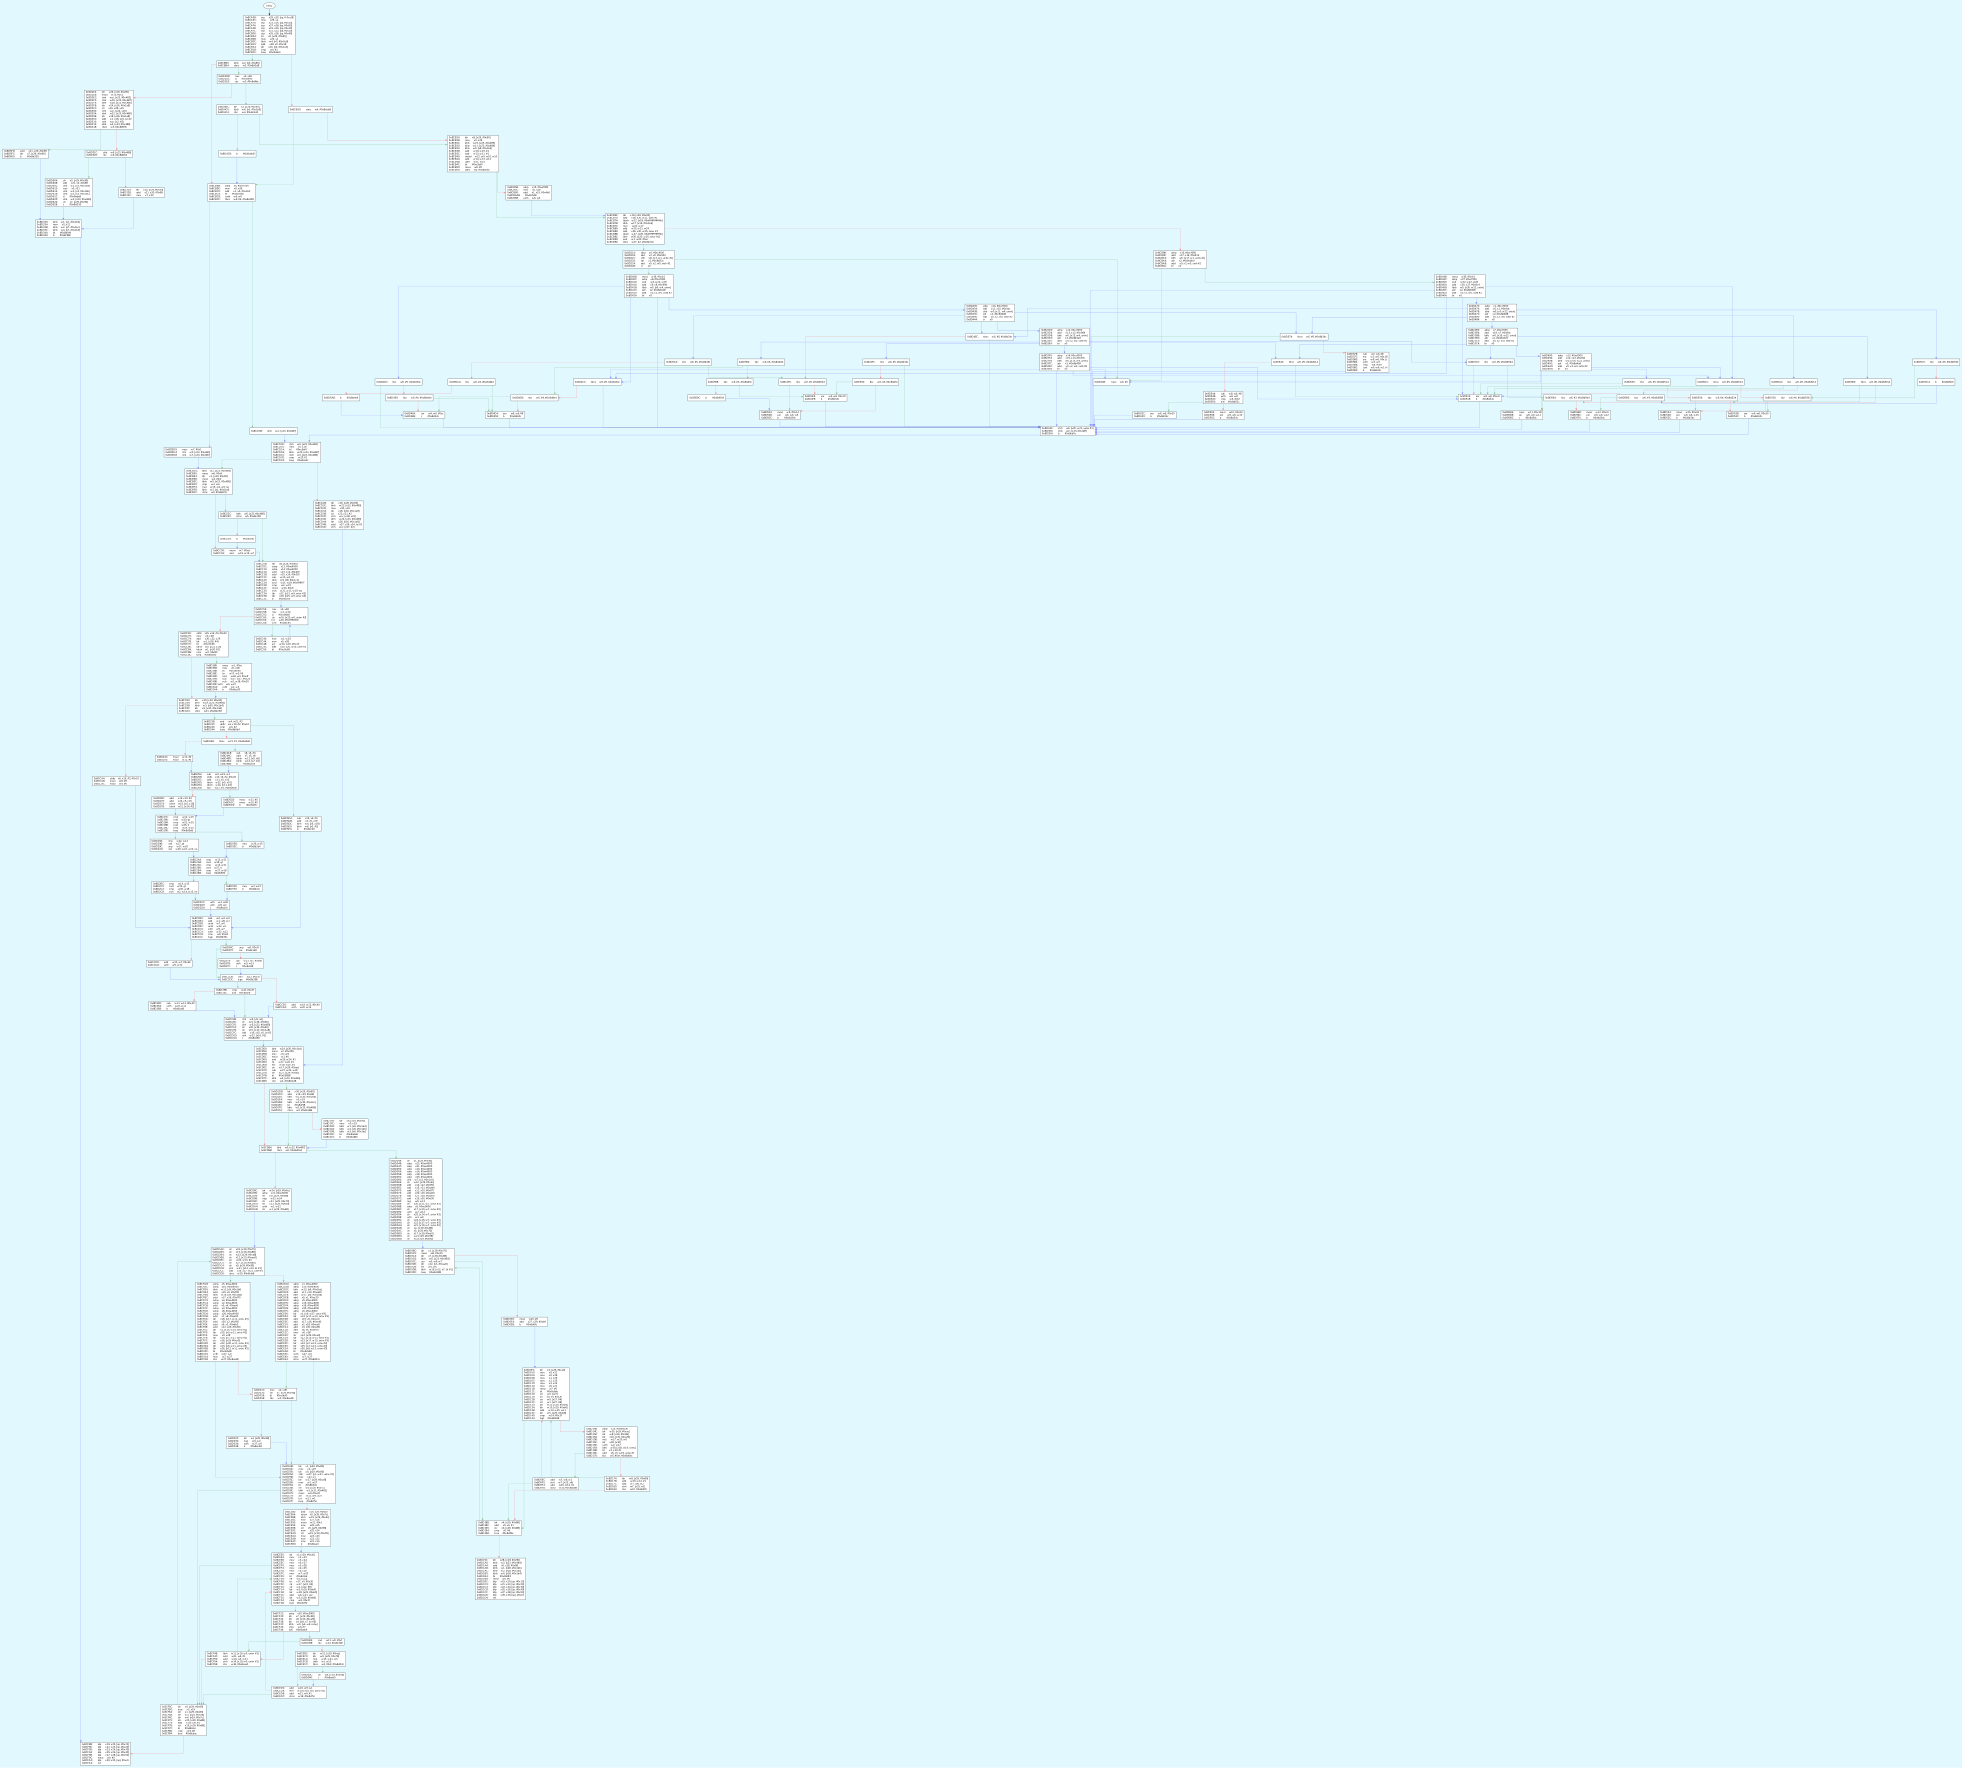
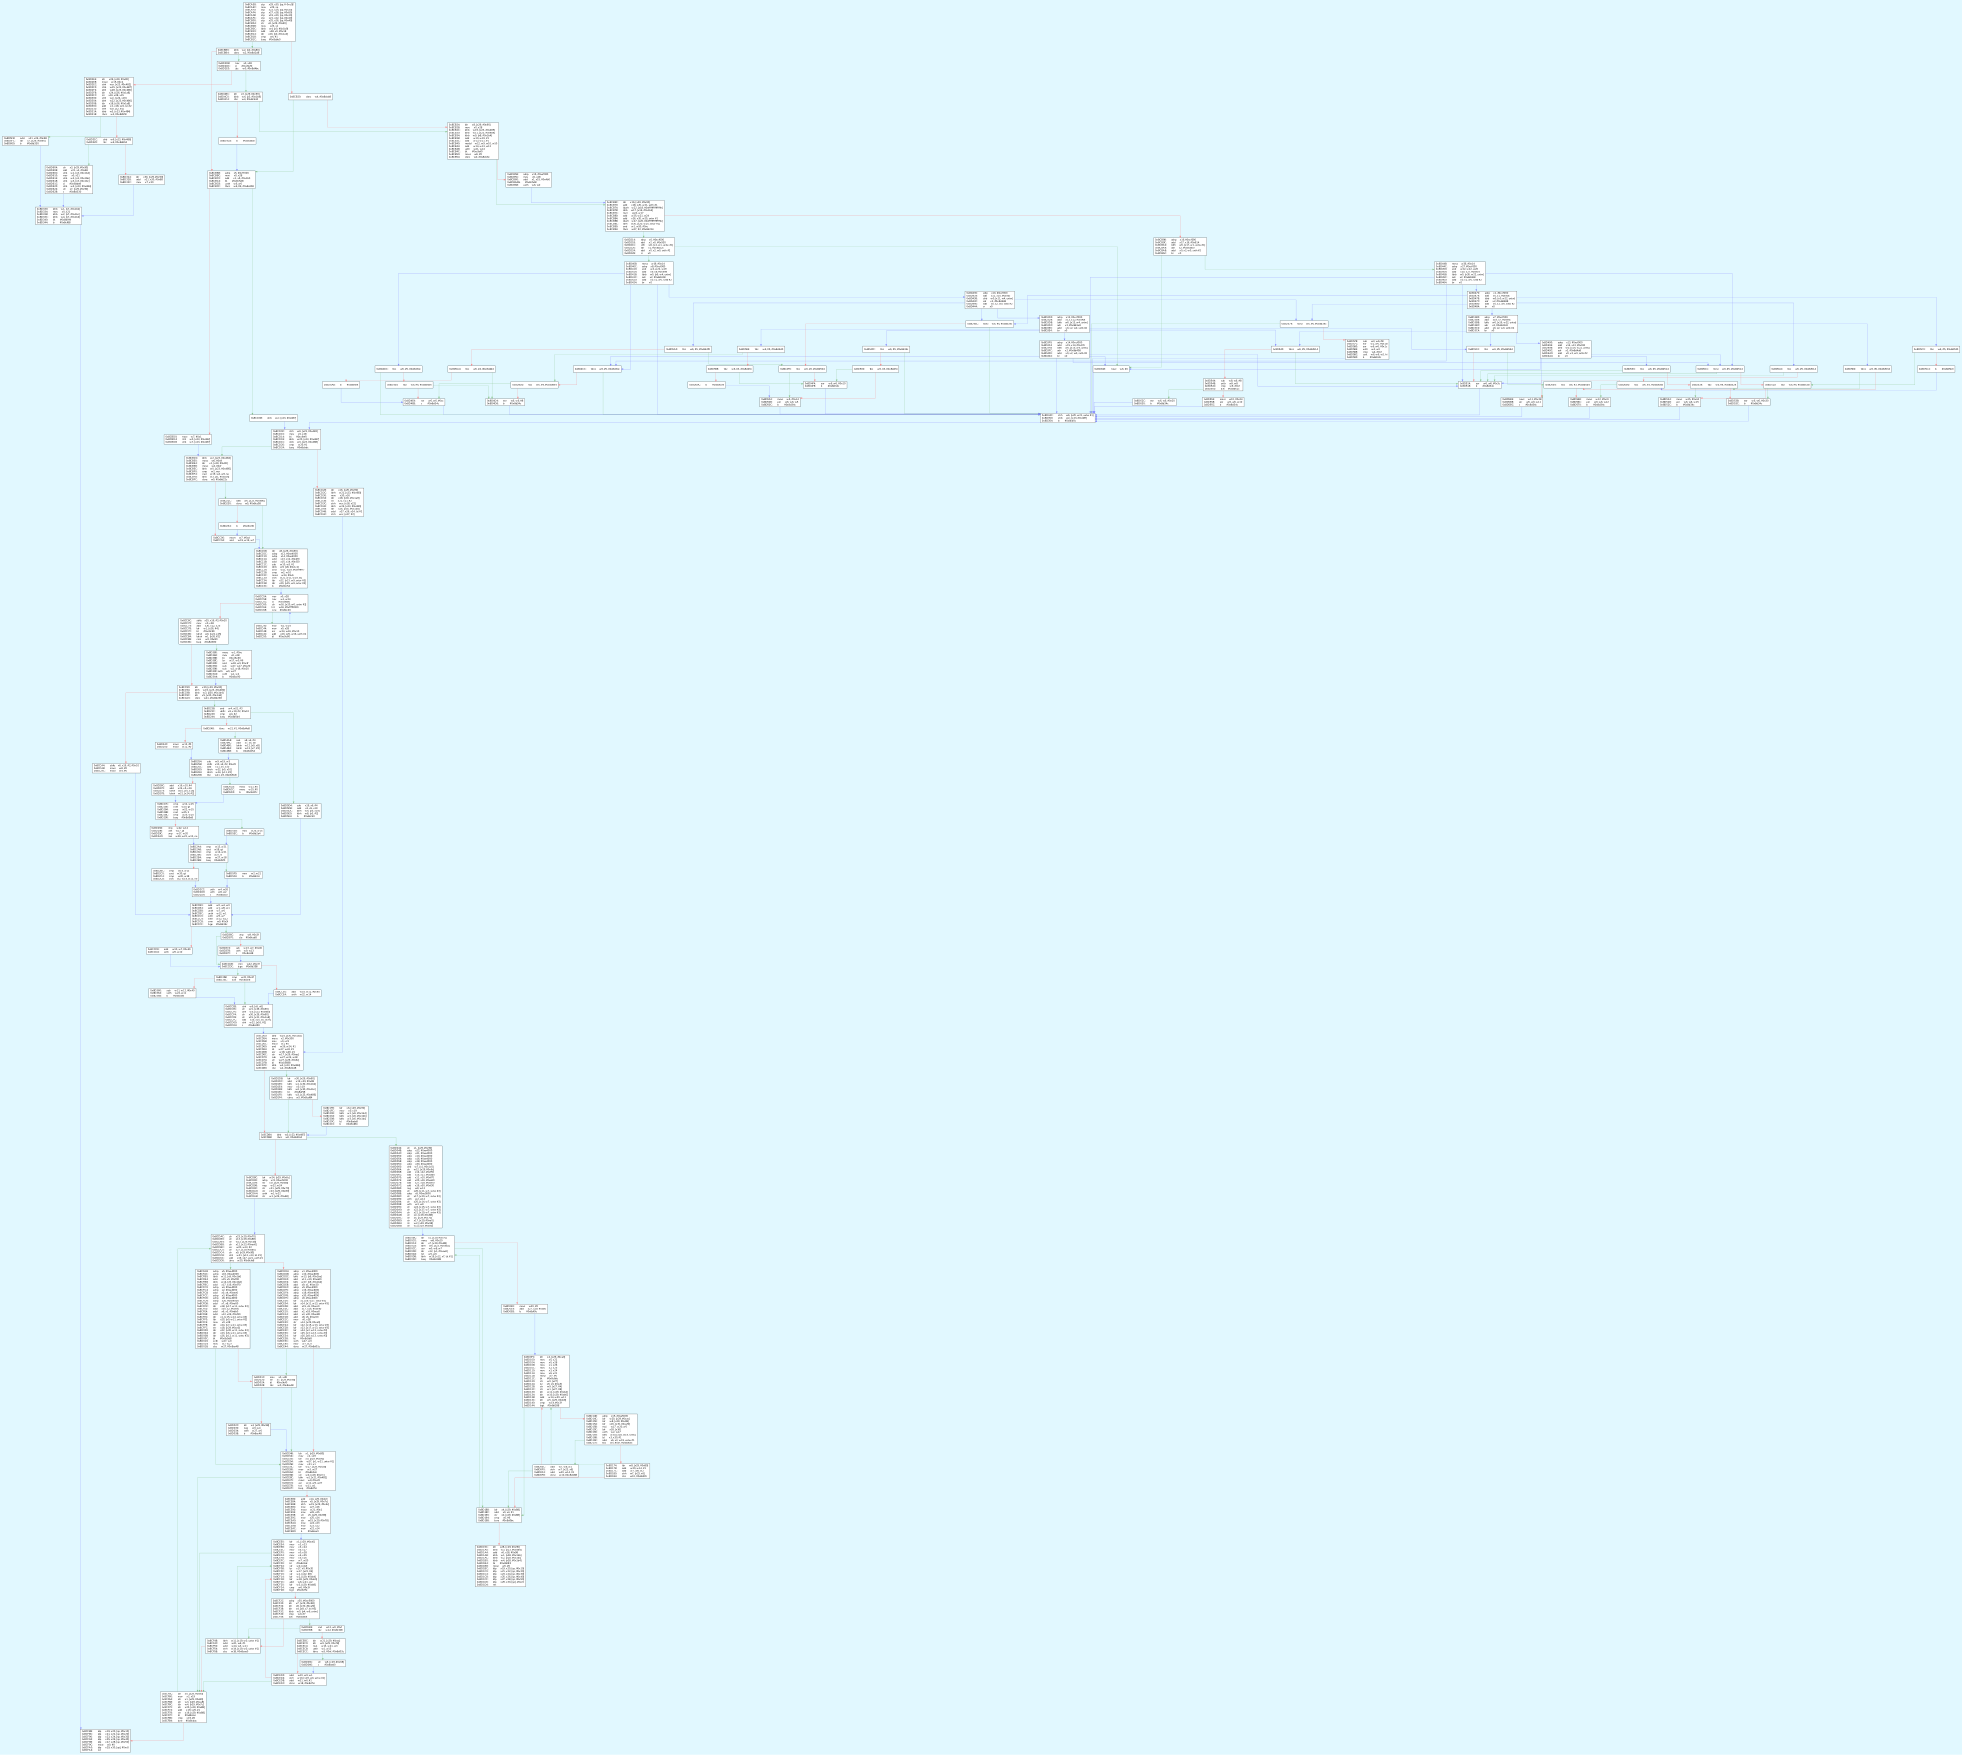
(269, 6) -> none
